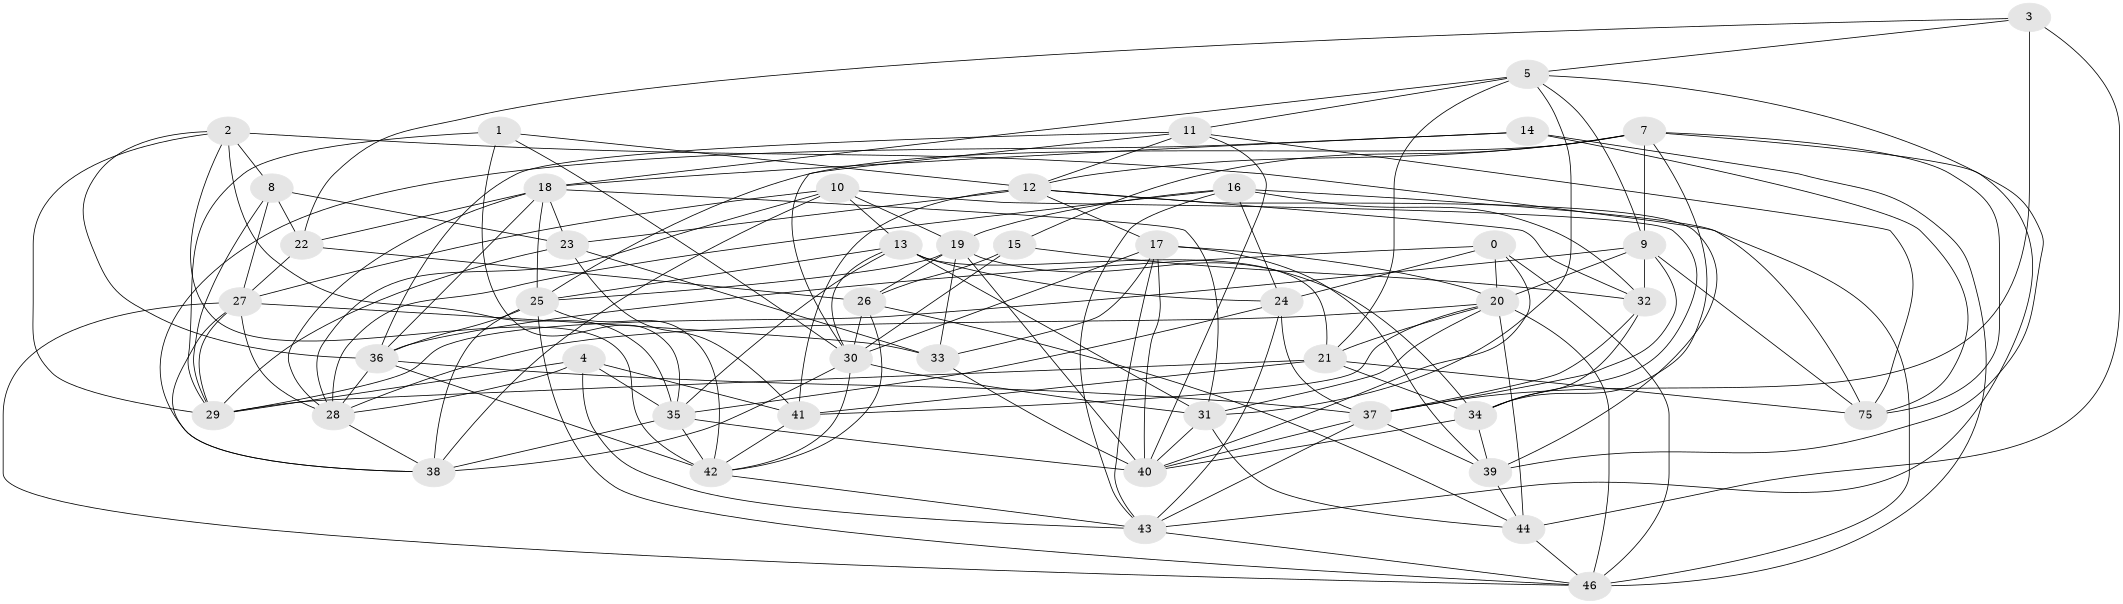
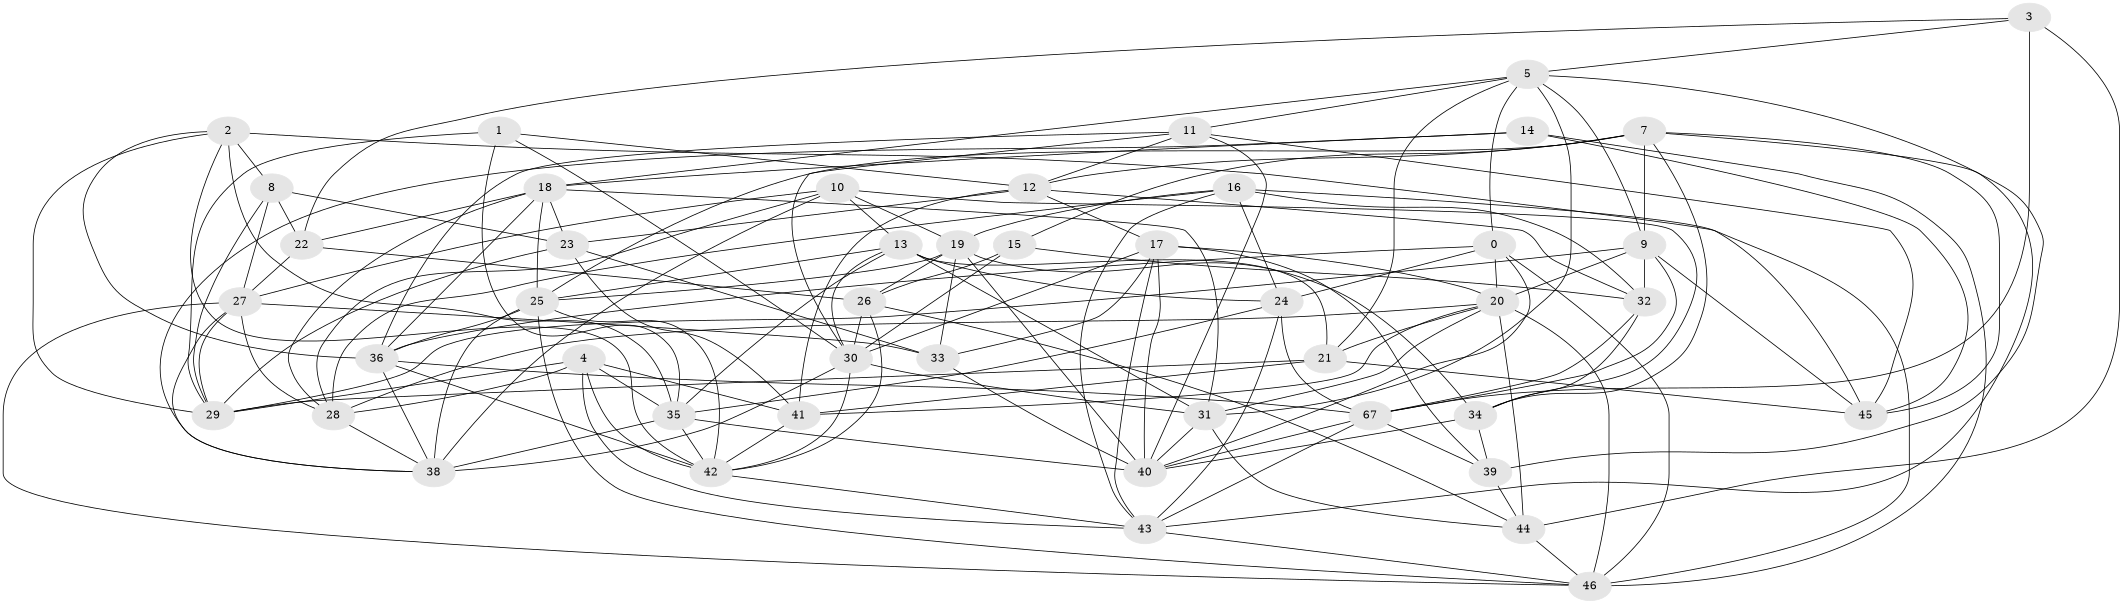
none -> (1491, 160)
(1709, 248) -> none
(360, 381) -> (405, 416)
(1403, 388) -> none
(1370, 416) -> (1370, 416)
(1866, 416) -> (1866, 416)
none -> (624, 436)
